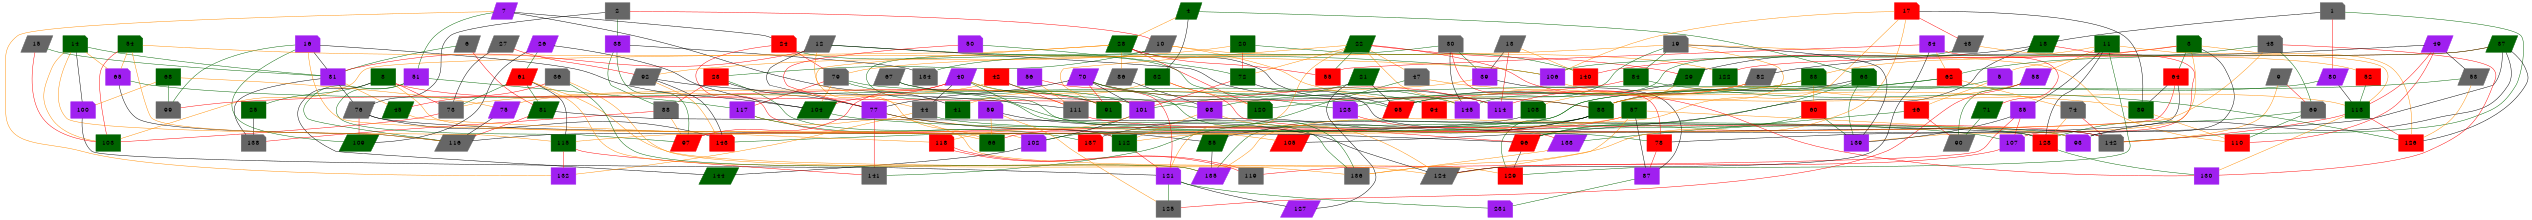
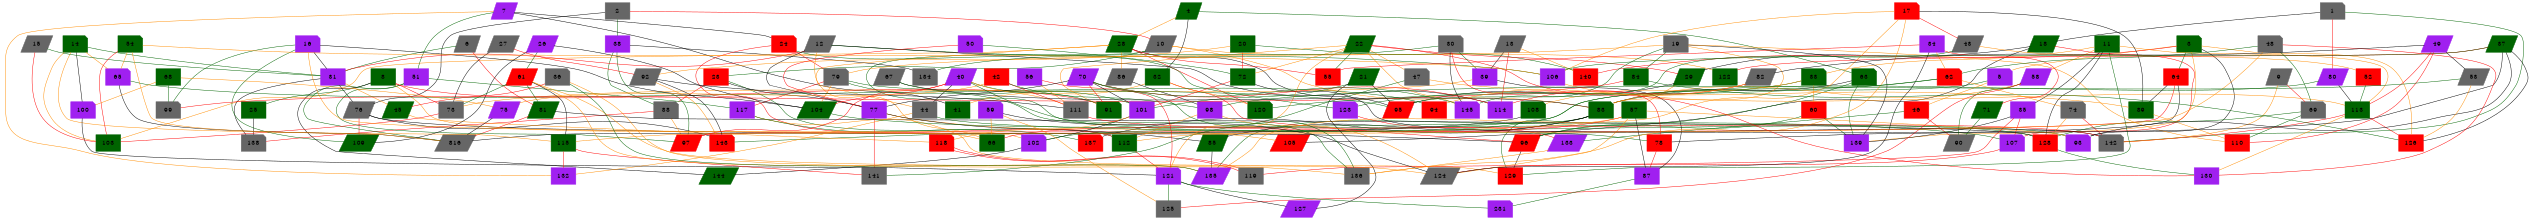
(455, 143) -> (455, 143)
